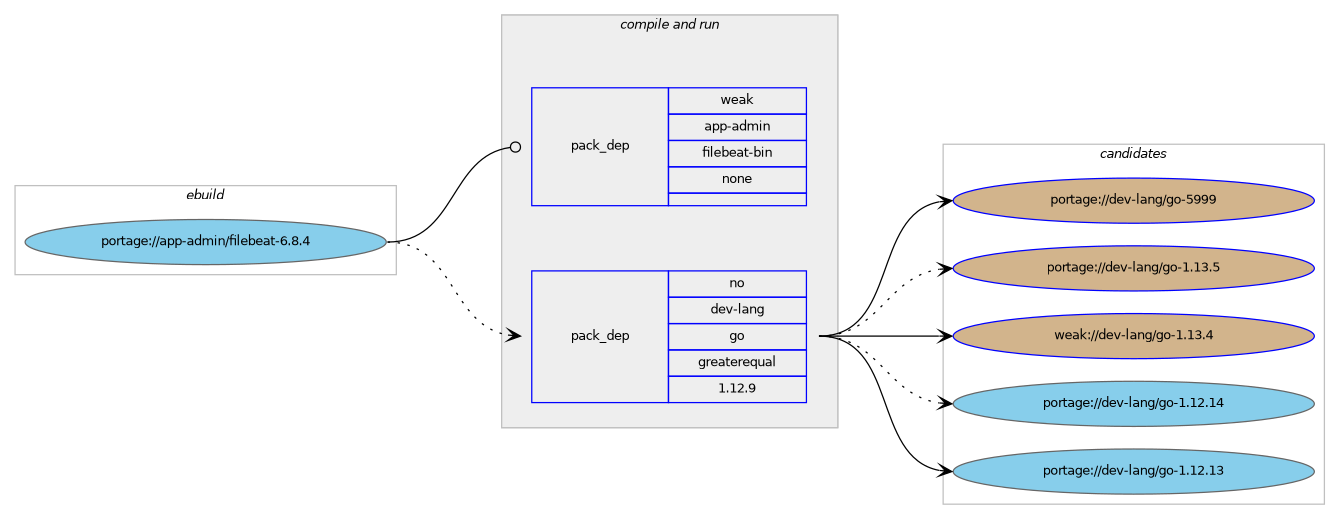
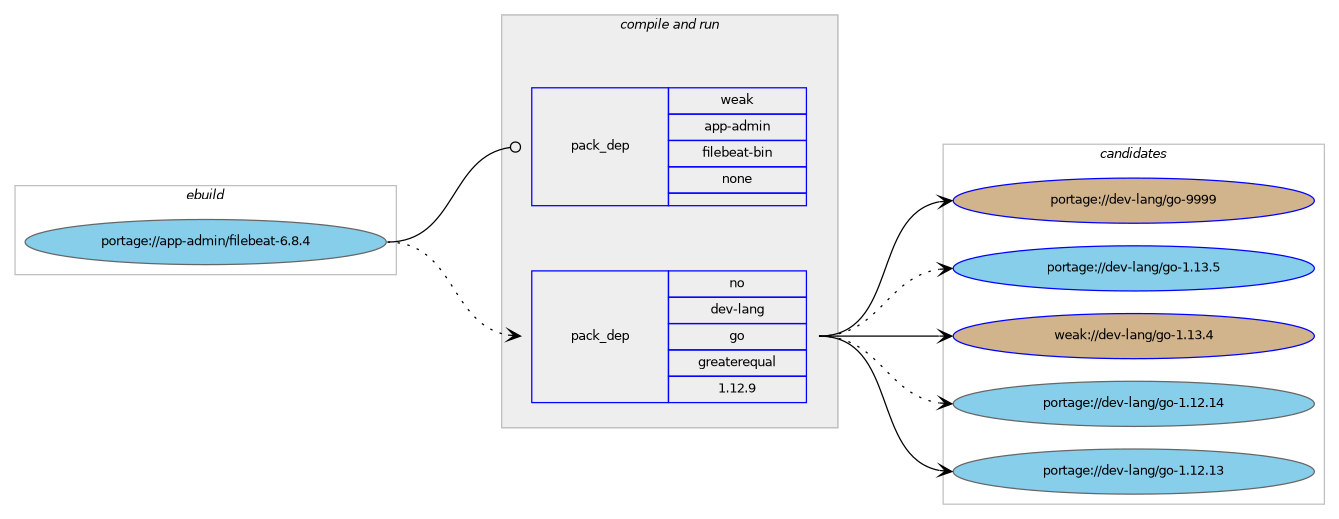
(1134, 201) -> (1134, 201)
(1134, 268) -> (1134, 268)
